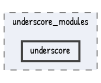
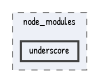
(51, 22) -> (50, 22)
